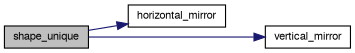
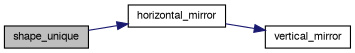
(171, 37) -> (240, 26)
